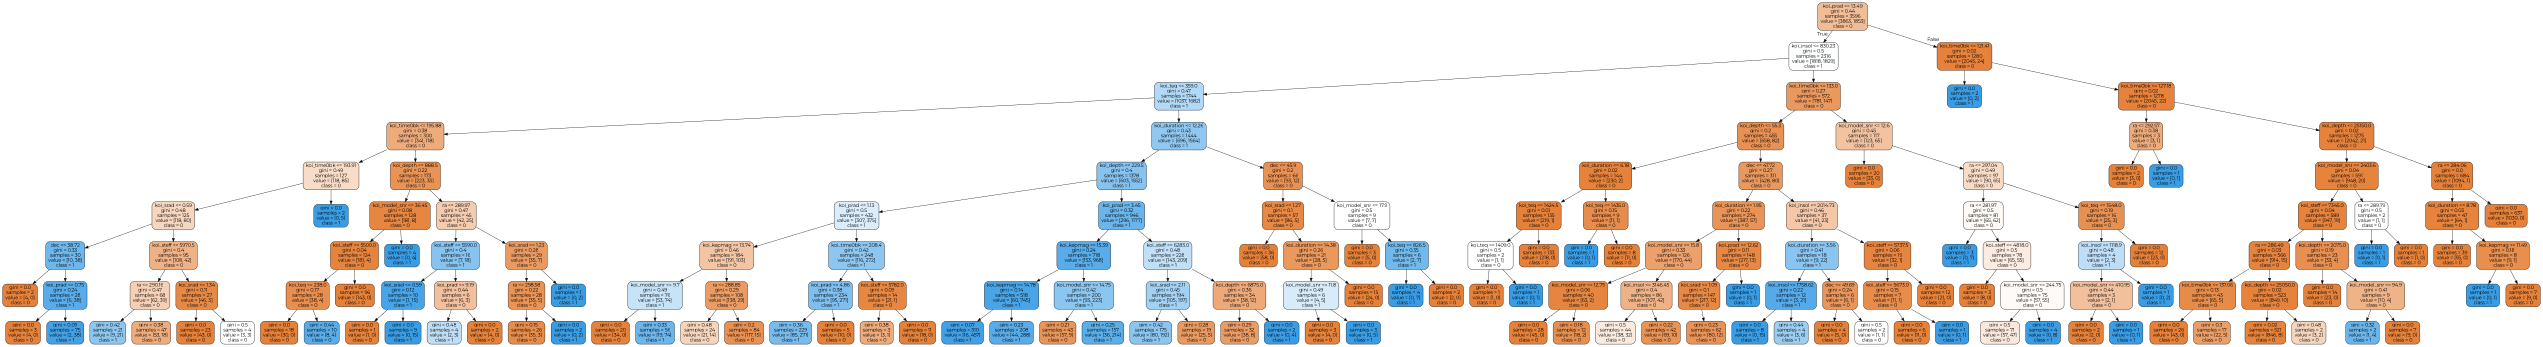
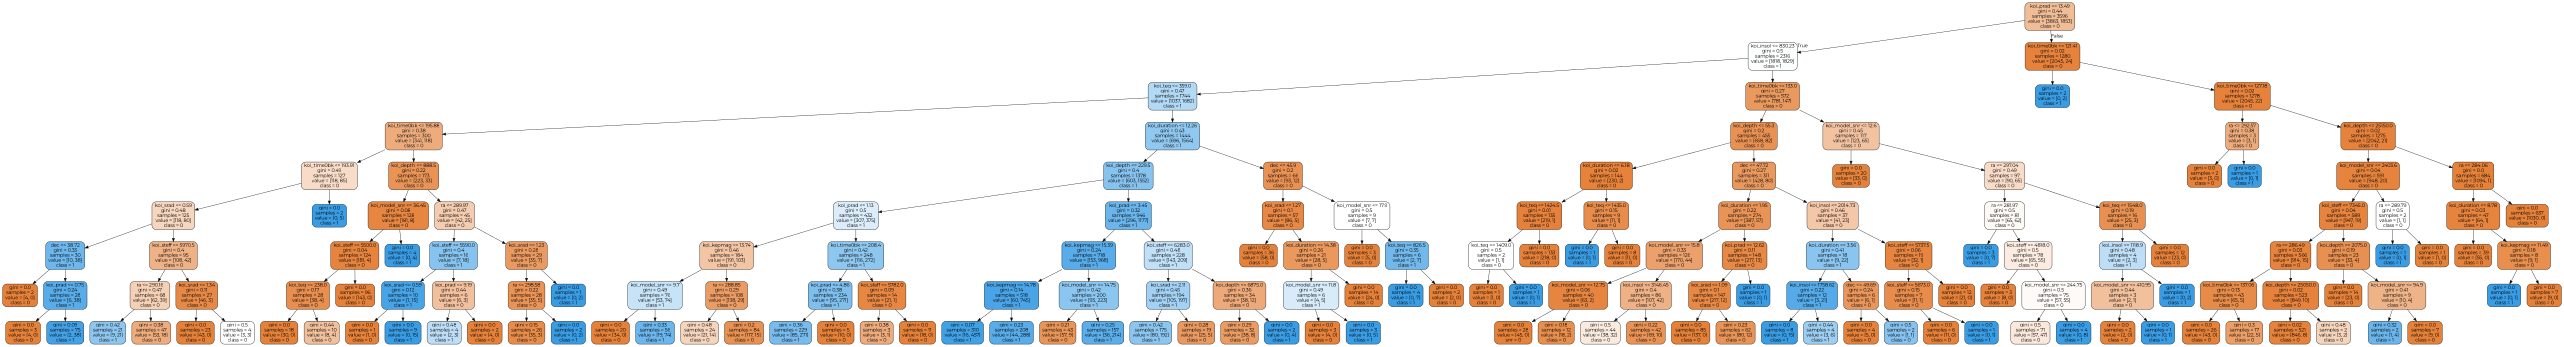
(1364, 295) -> (1364, 295)
(322, 333) -> (322, 333)
(1528, 333) -> (1513, 333)
none -> (1691, 333)
(1871, 333) -> (1901, 333)
